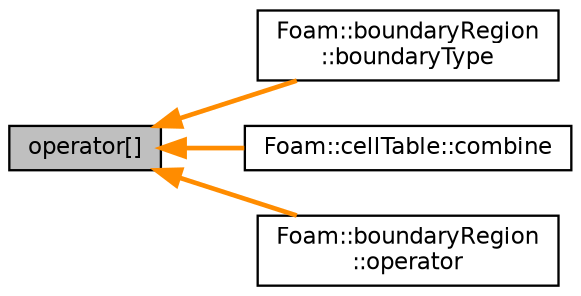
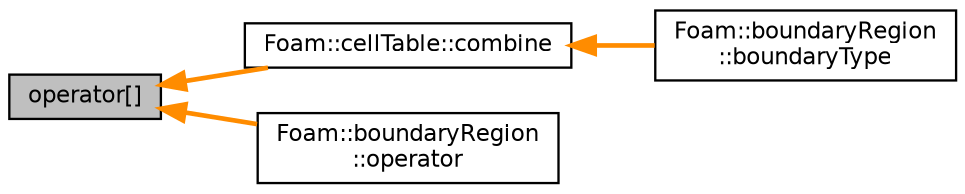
(238, 99) -> (625, 45)
